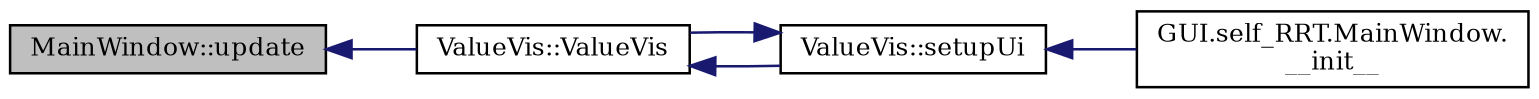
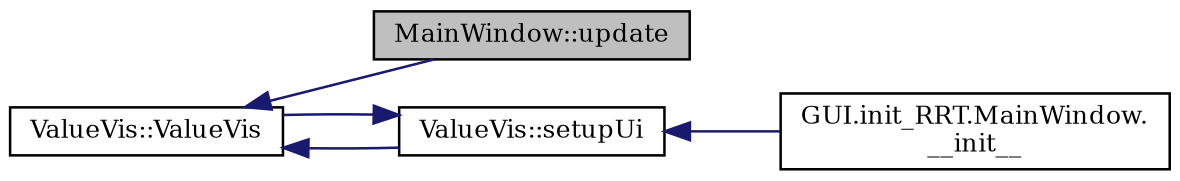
(384, 49) -> (352, 80)
(1333, 49) -> (975, 131)
